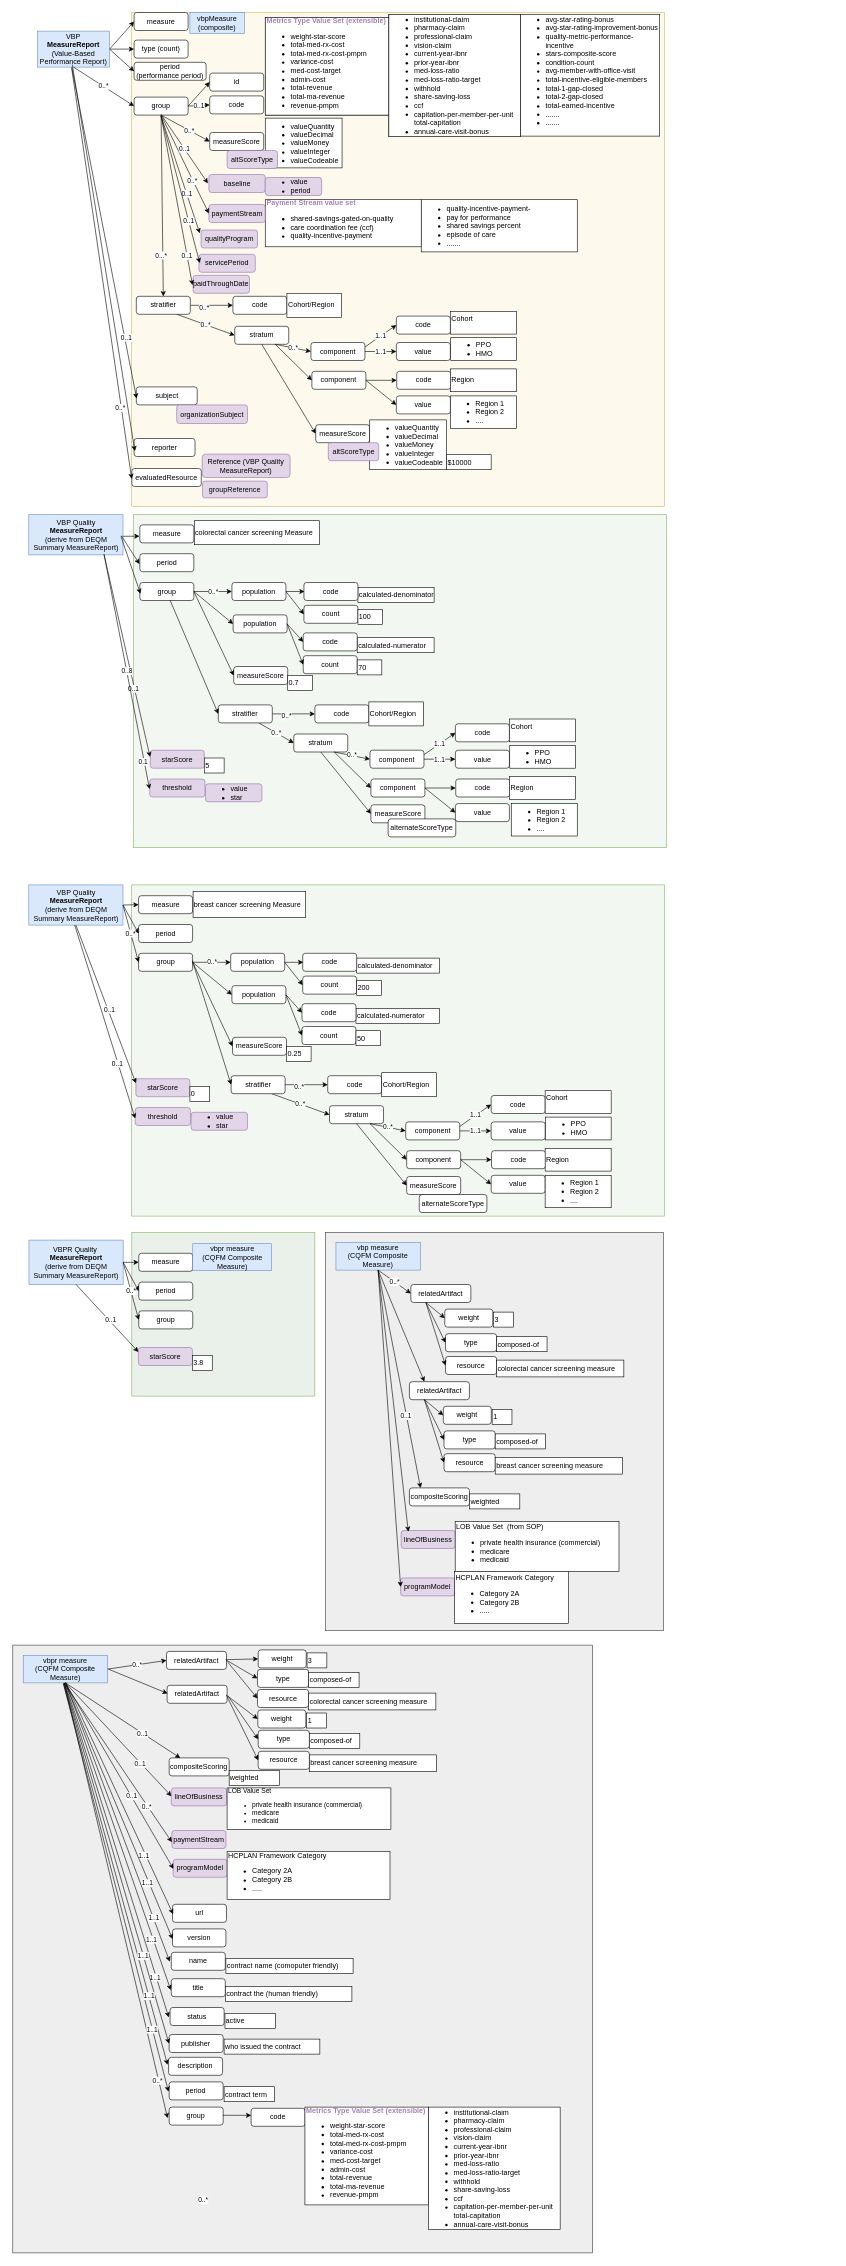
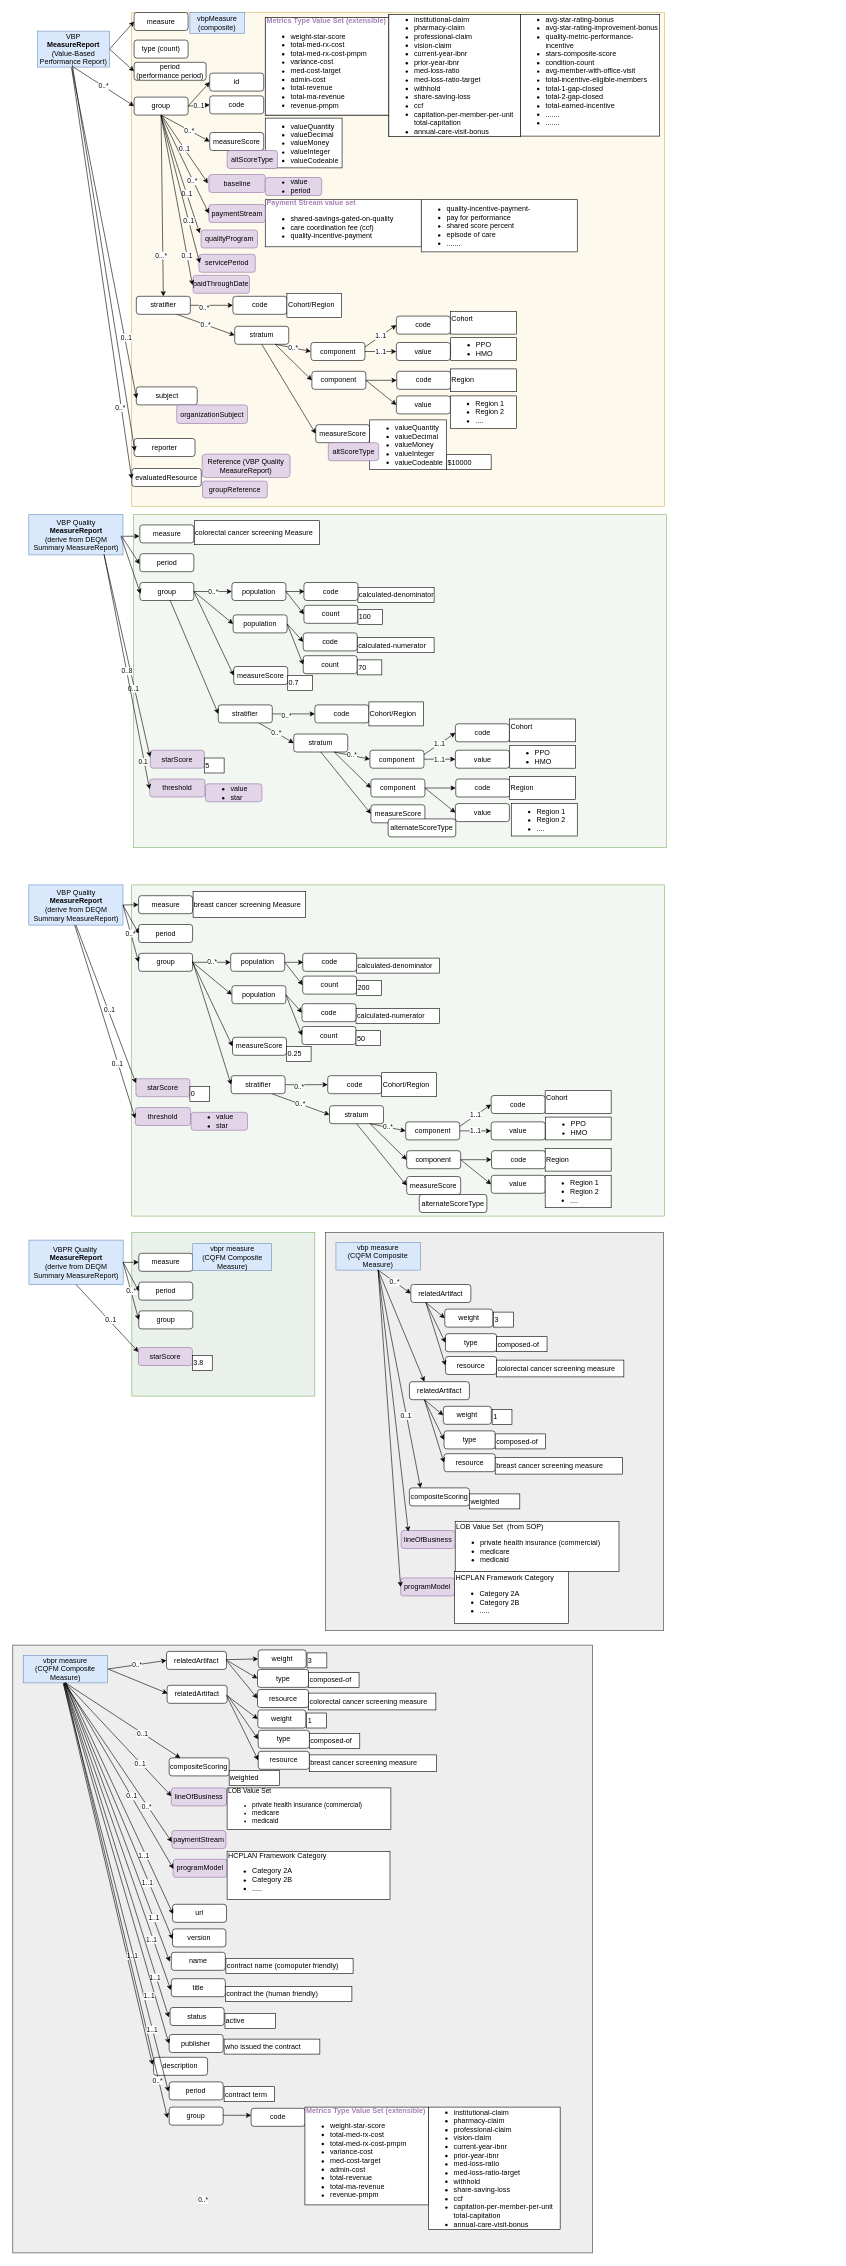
(128, 49) -> none
(471, 226) -> (471, 226)
(196, 2066) -> (181, 2066)
